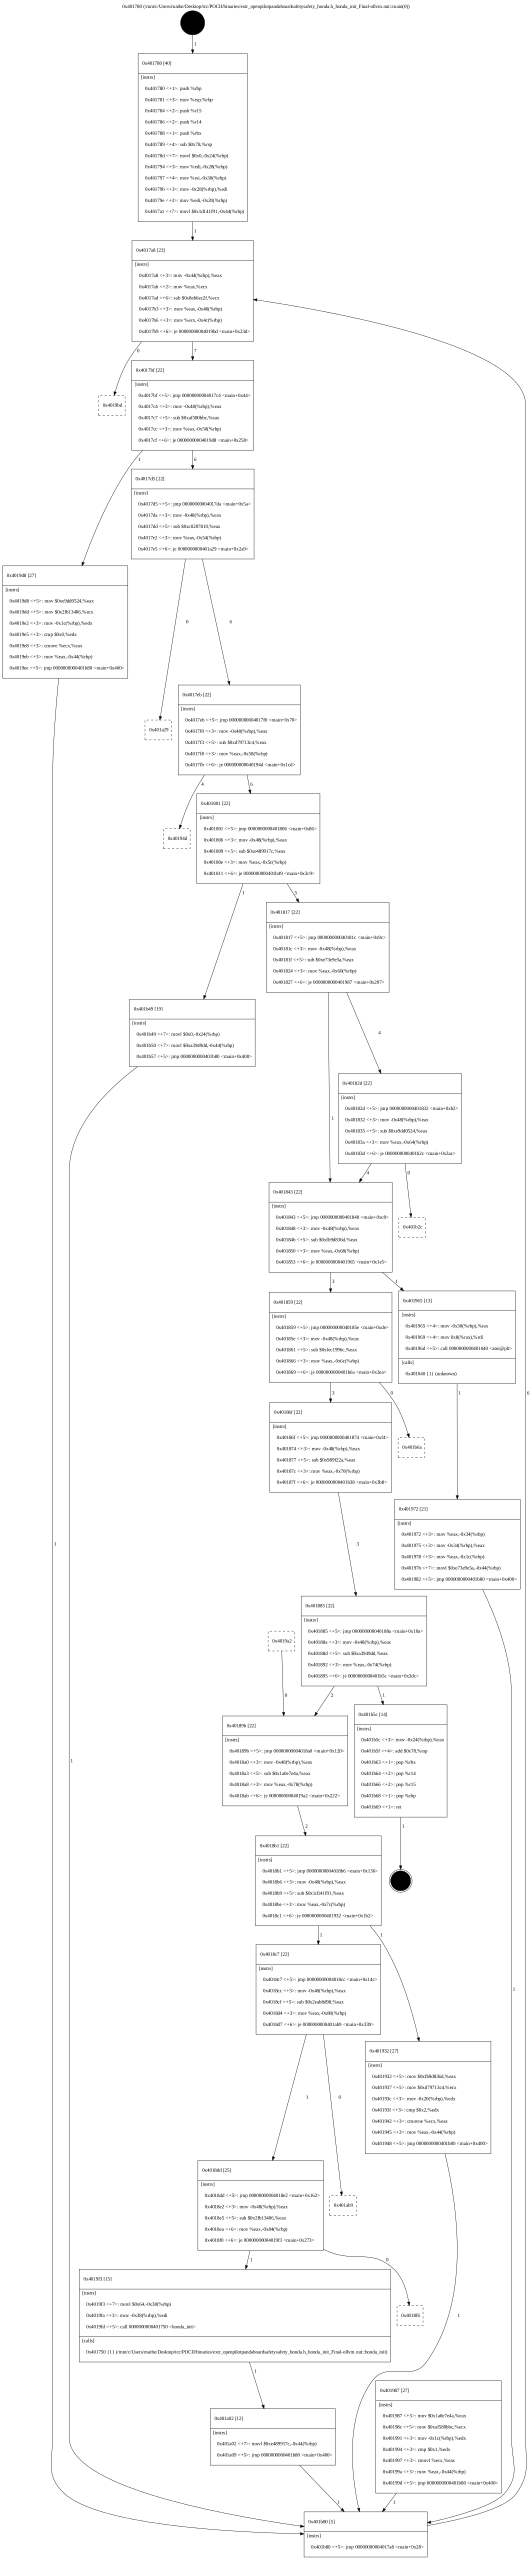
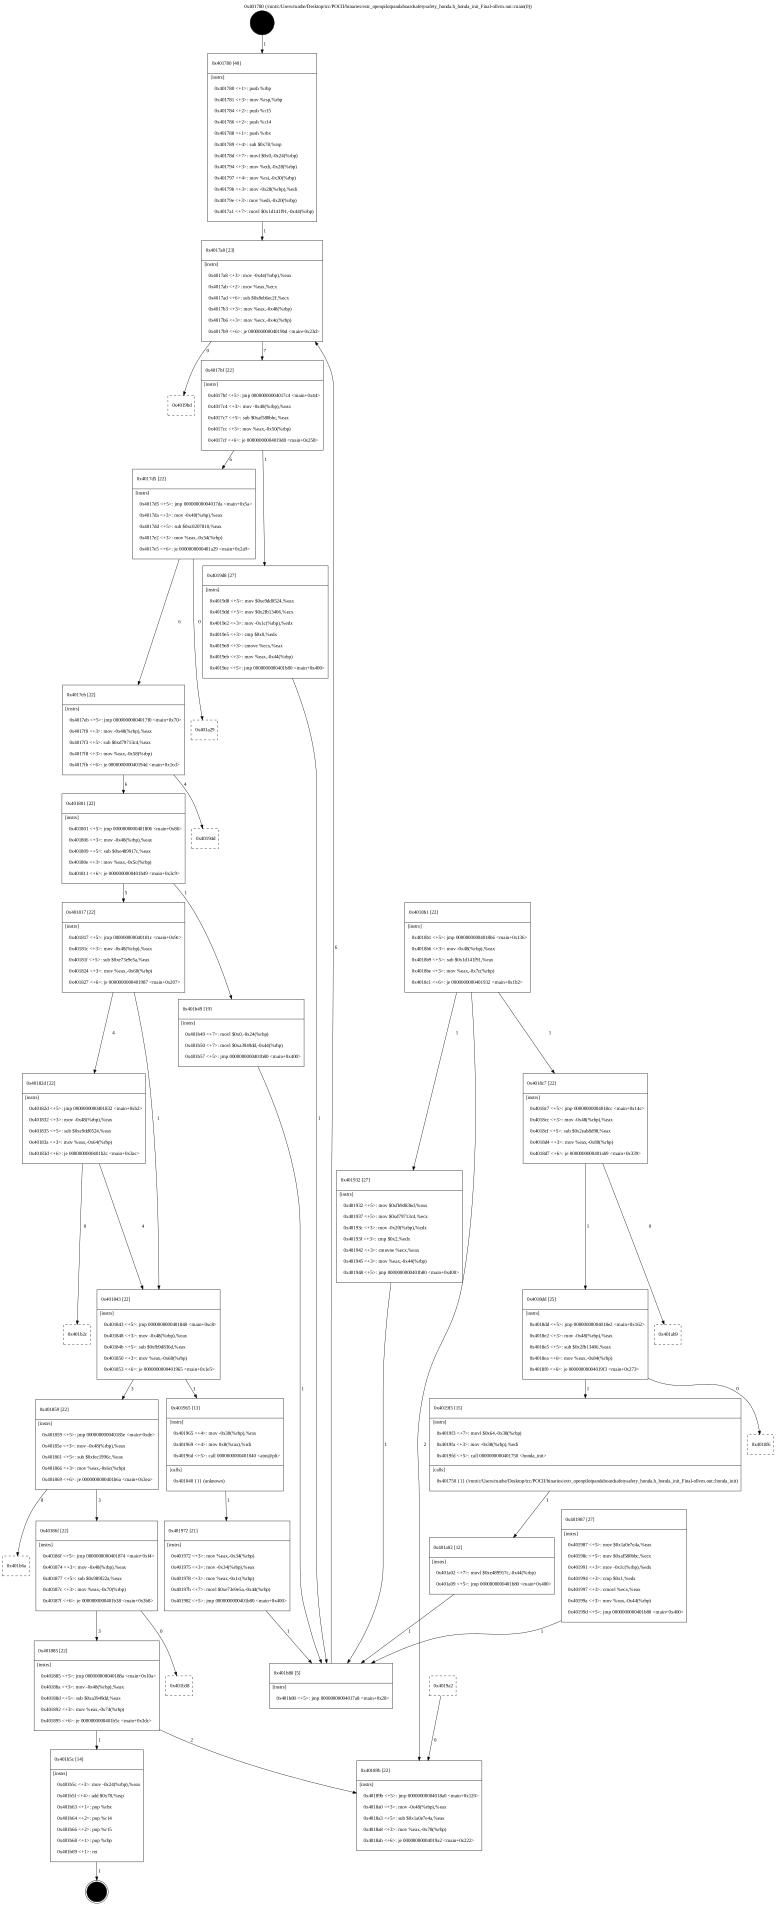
none -> (179, 1686)
(301, 1819) -> (429, 1372)
